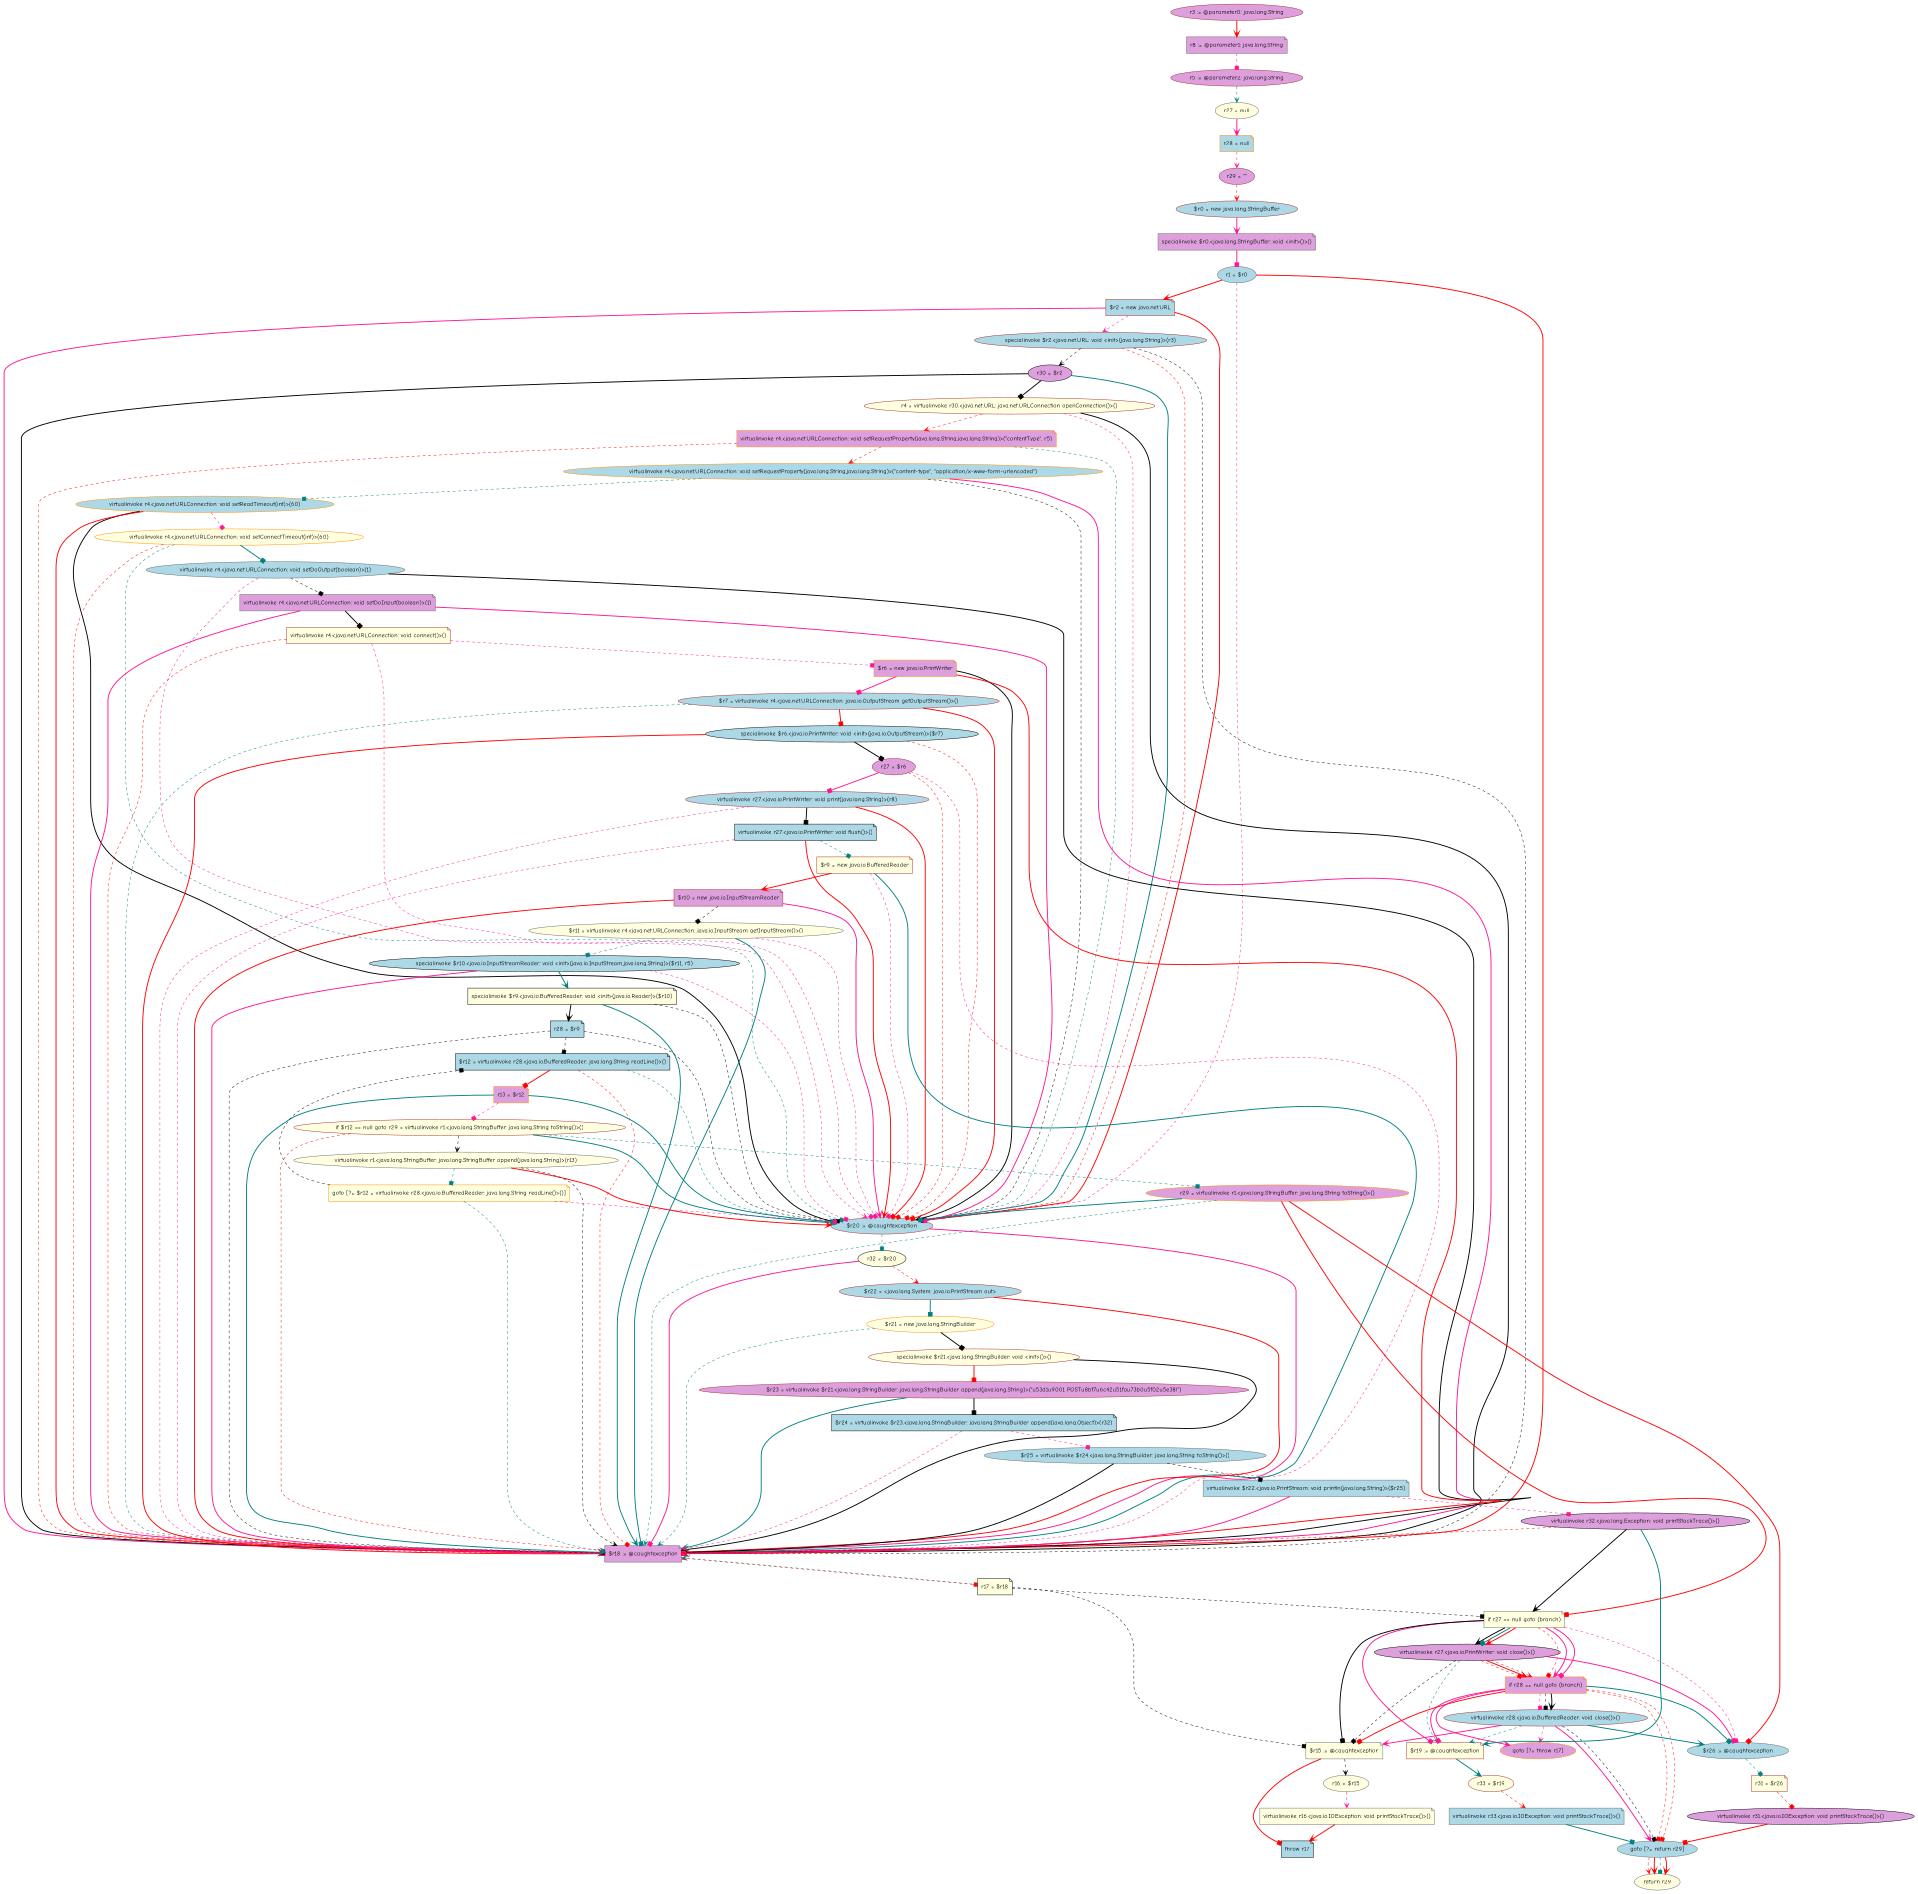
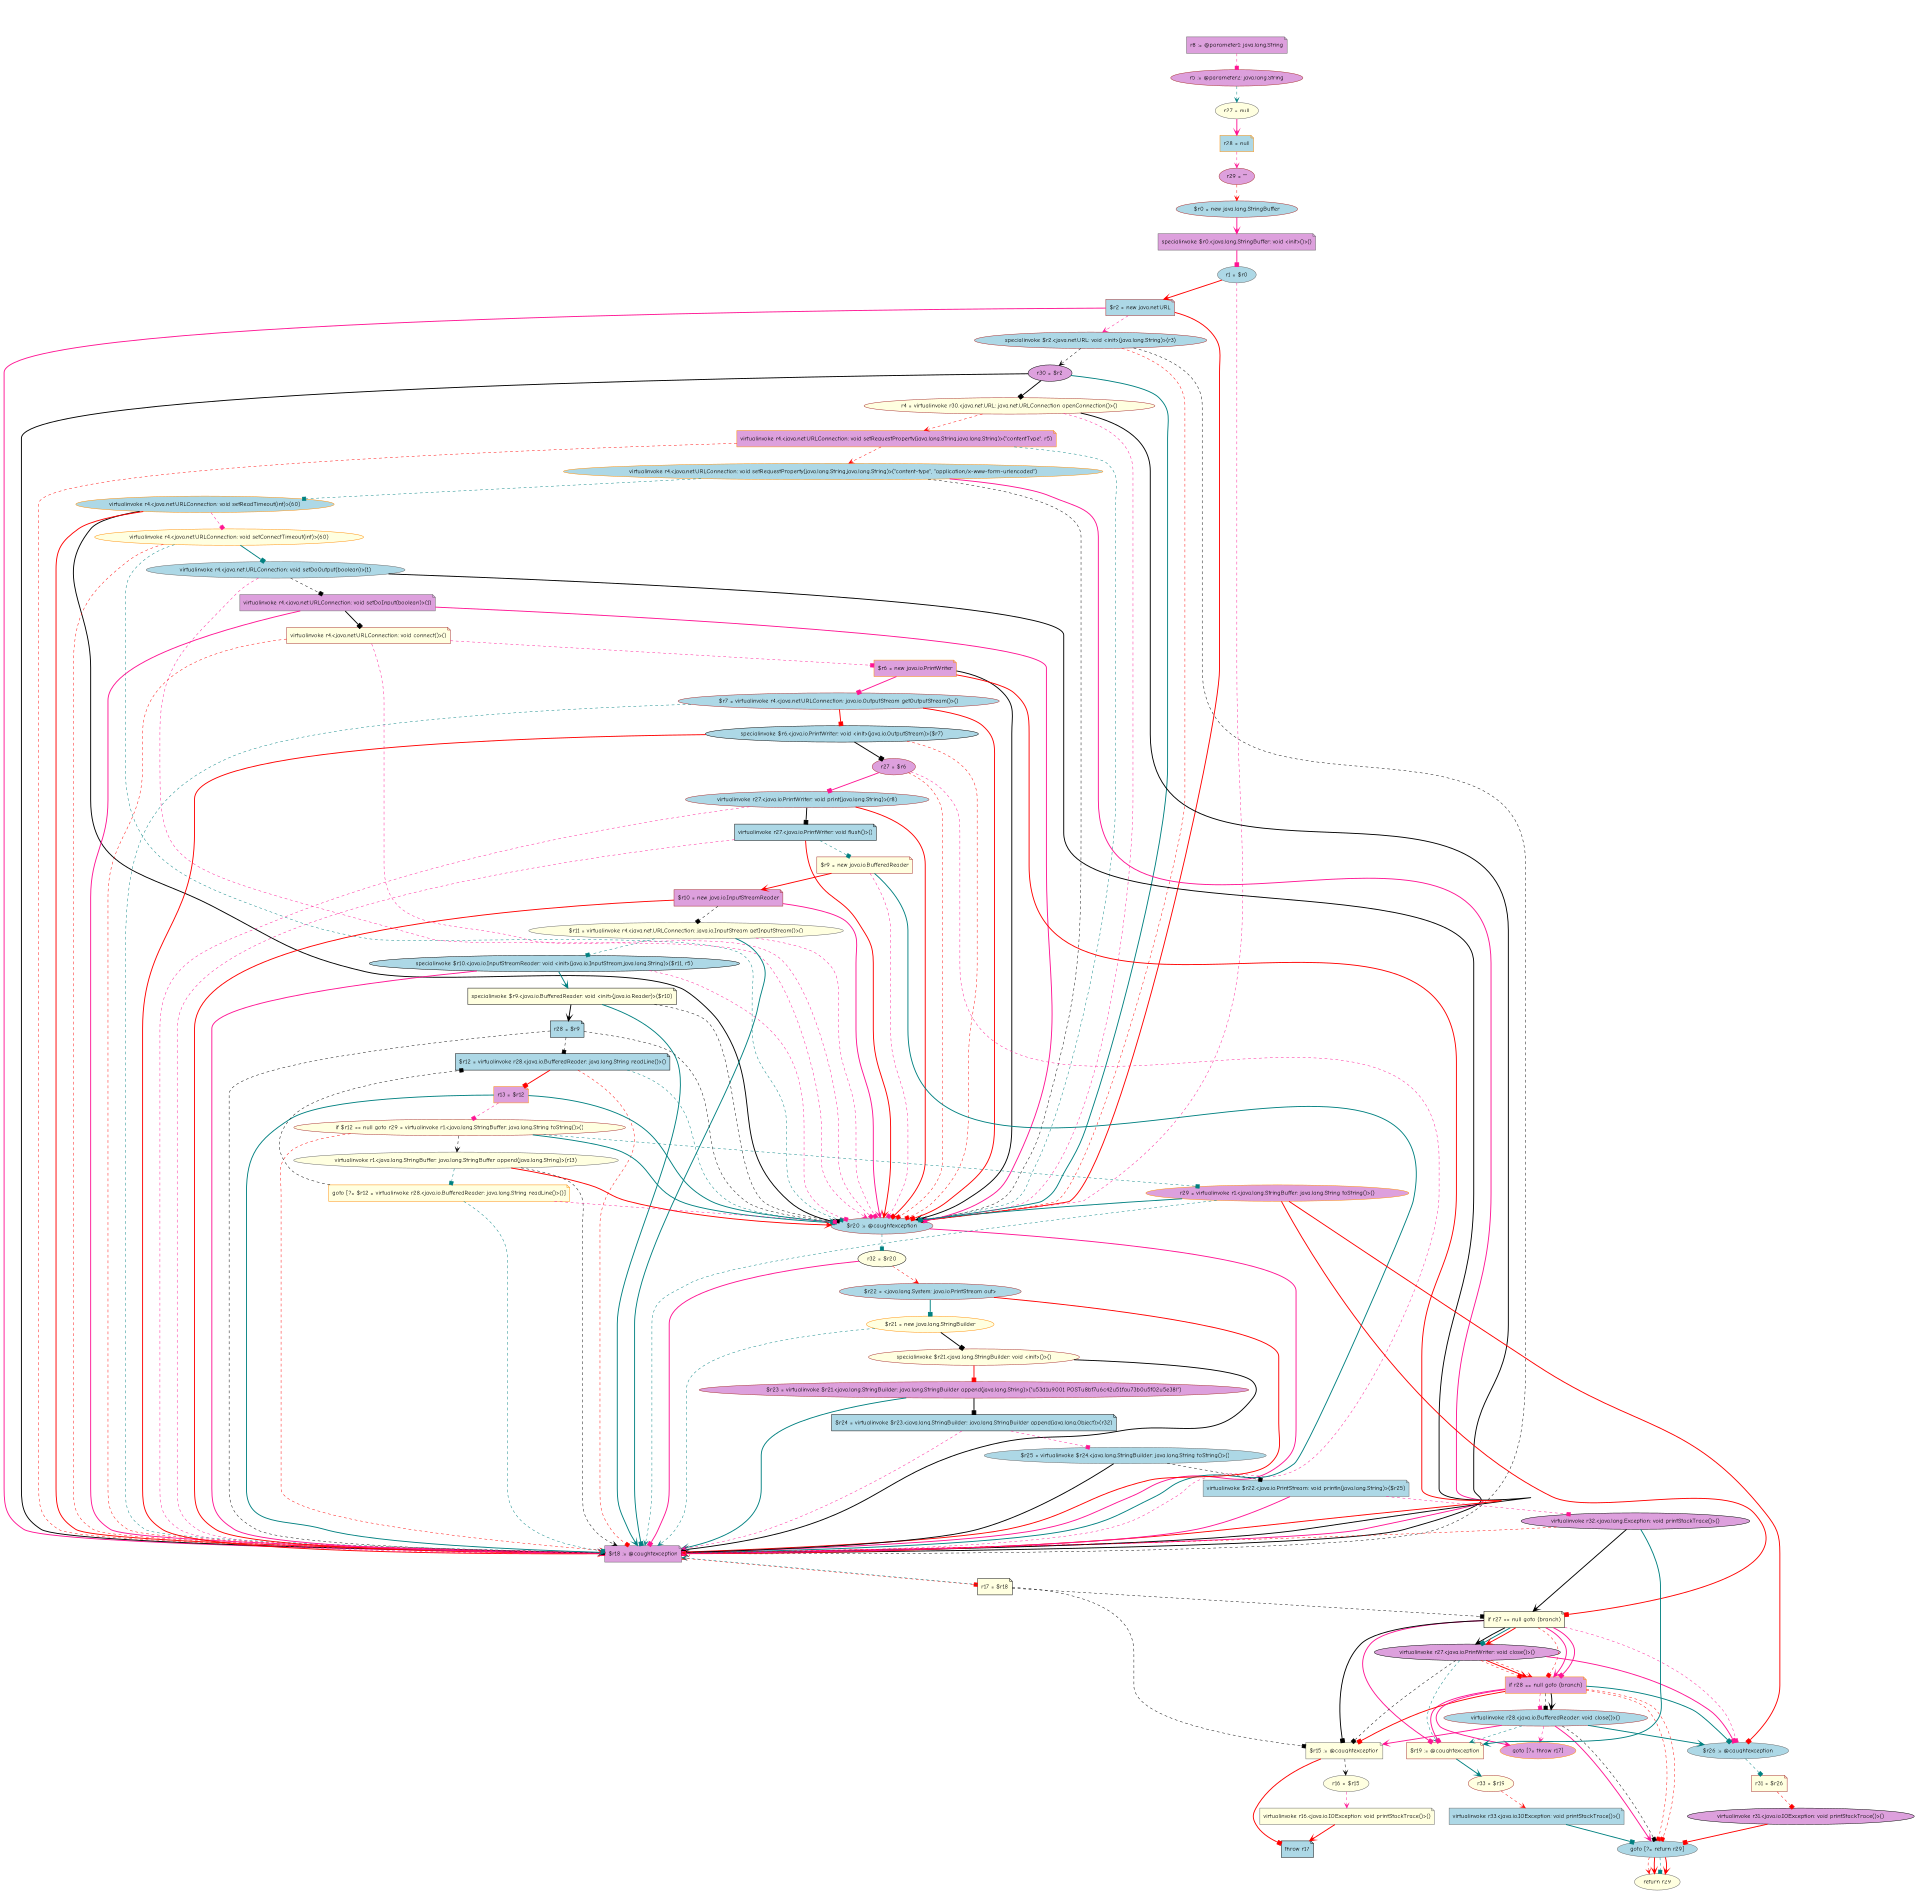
(1237, 12) -> none
(1543, 1187) -> none
(195, 1218) -> (195, 1218)
(1524, 1619) -> (1524, 1619)
